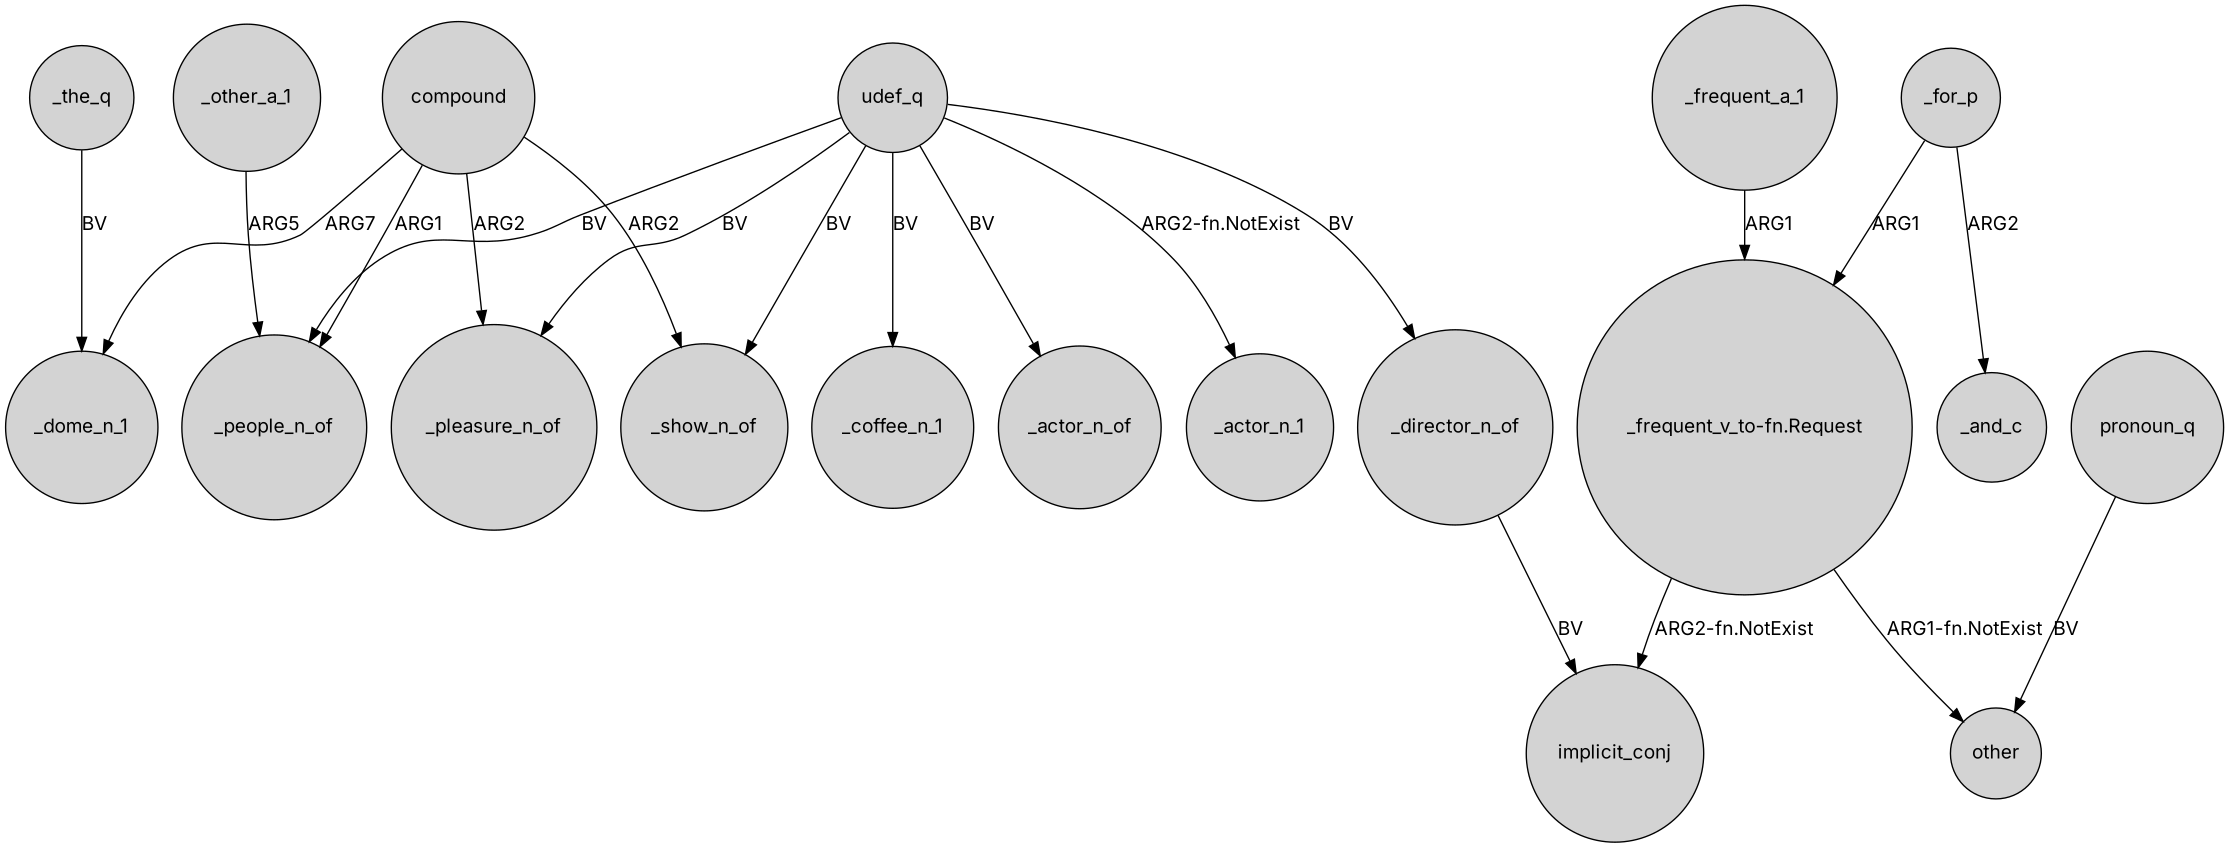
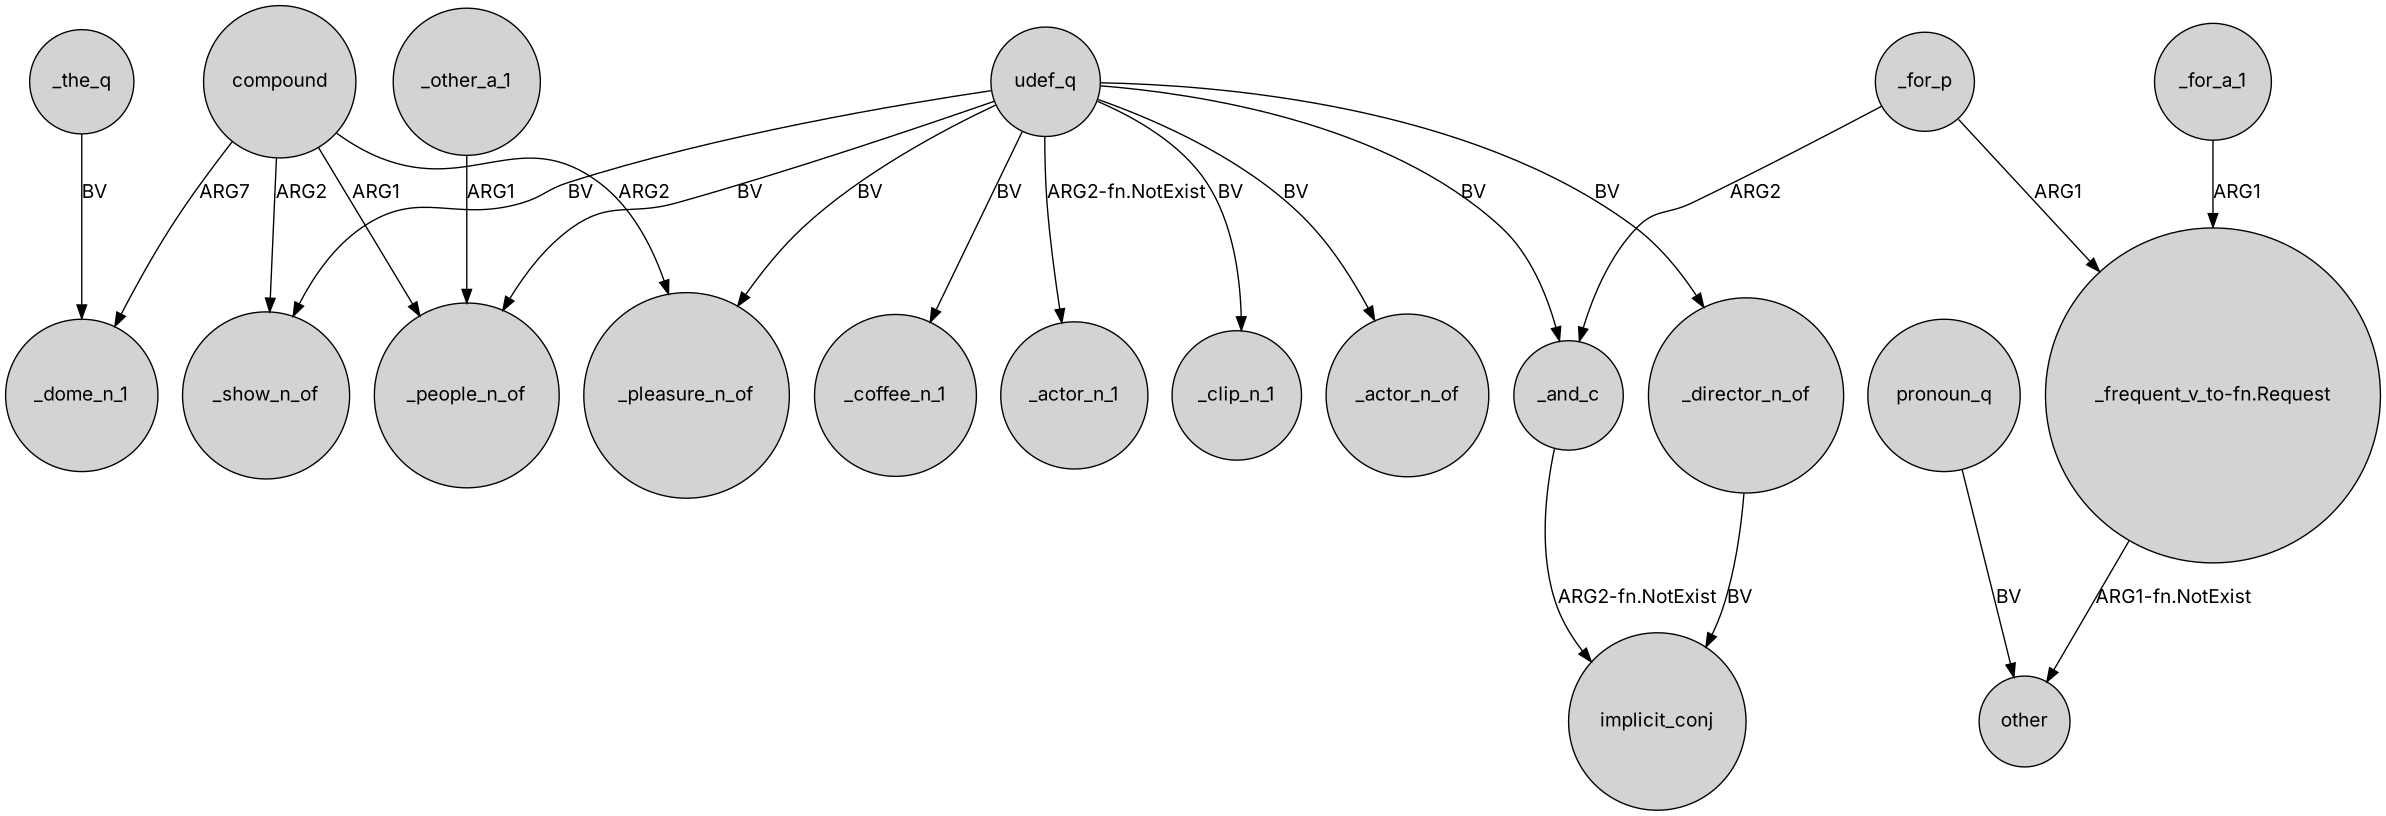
(1745, 98) -> (2213, 82)
none -> (1367, 146)
(274, 225) -> (491, 193)
none -> (1237, 395)
(1656, 616) -> (1546, 554)
